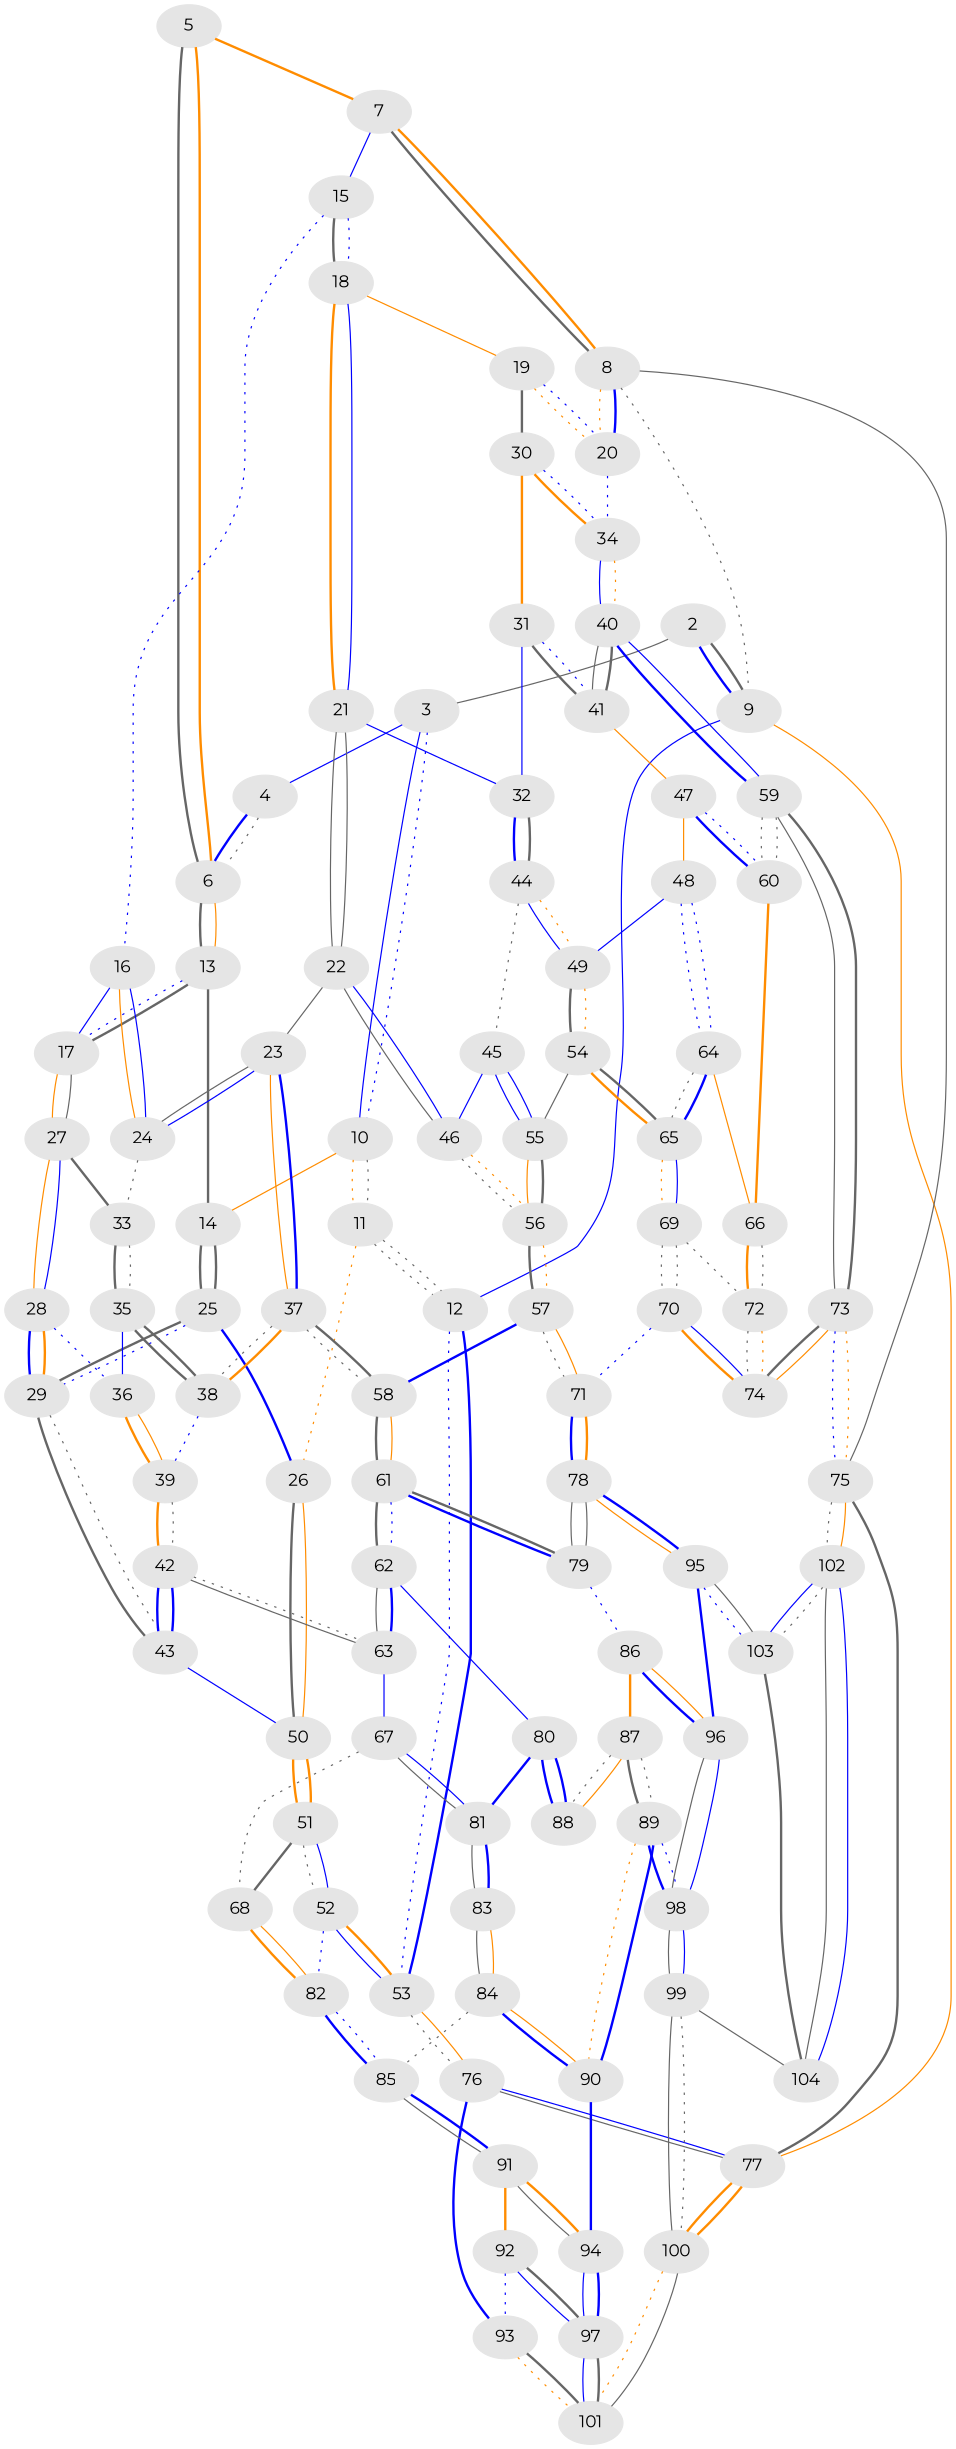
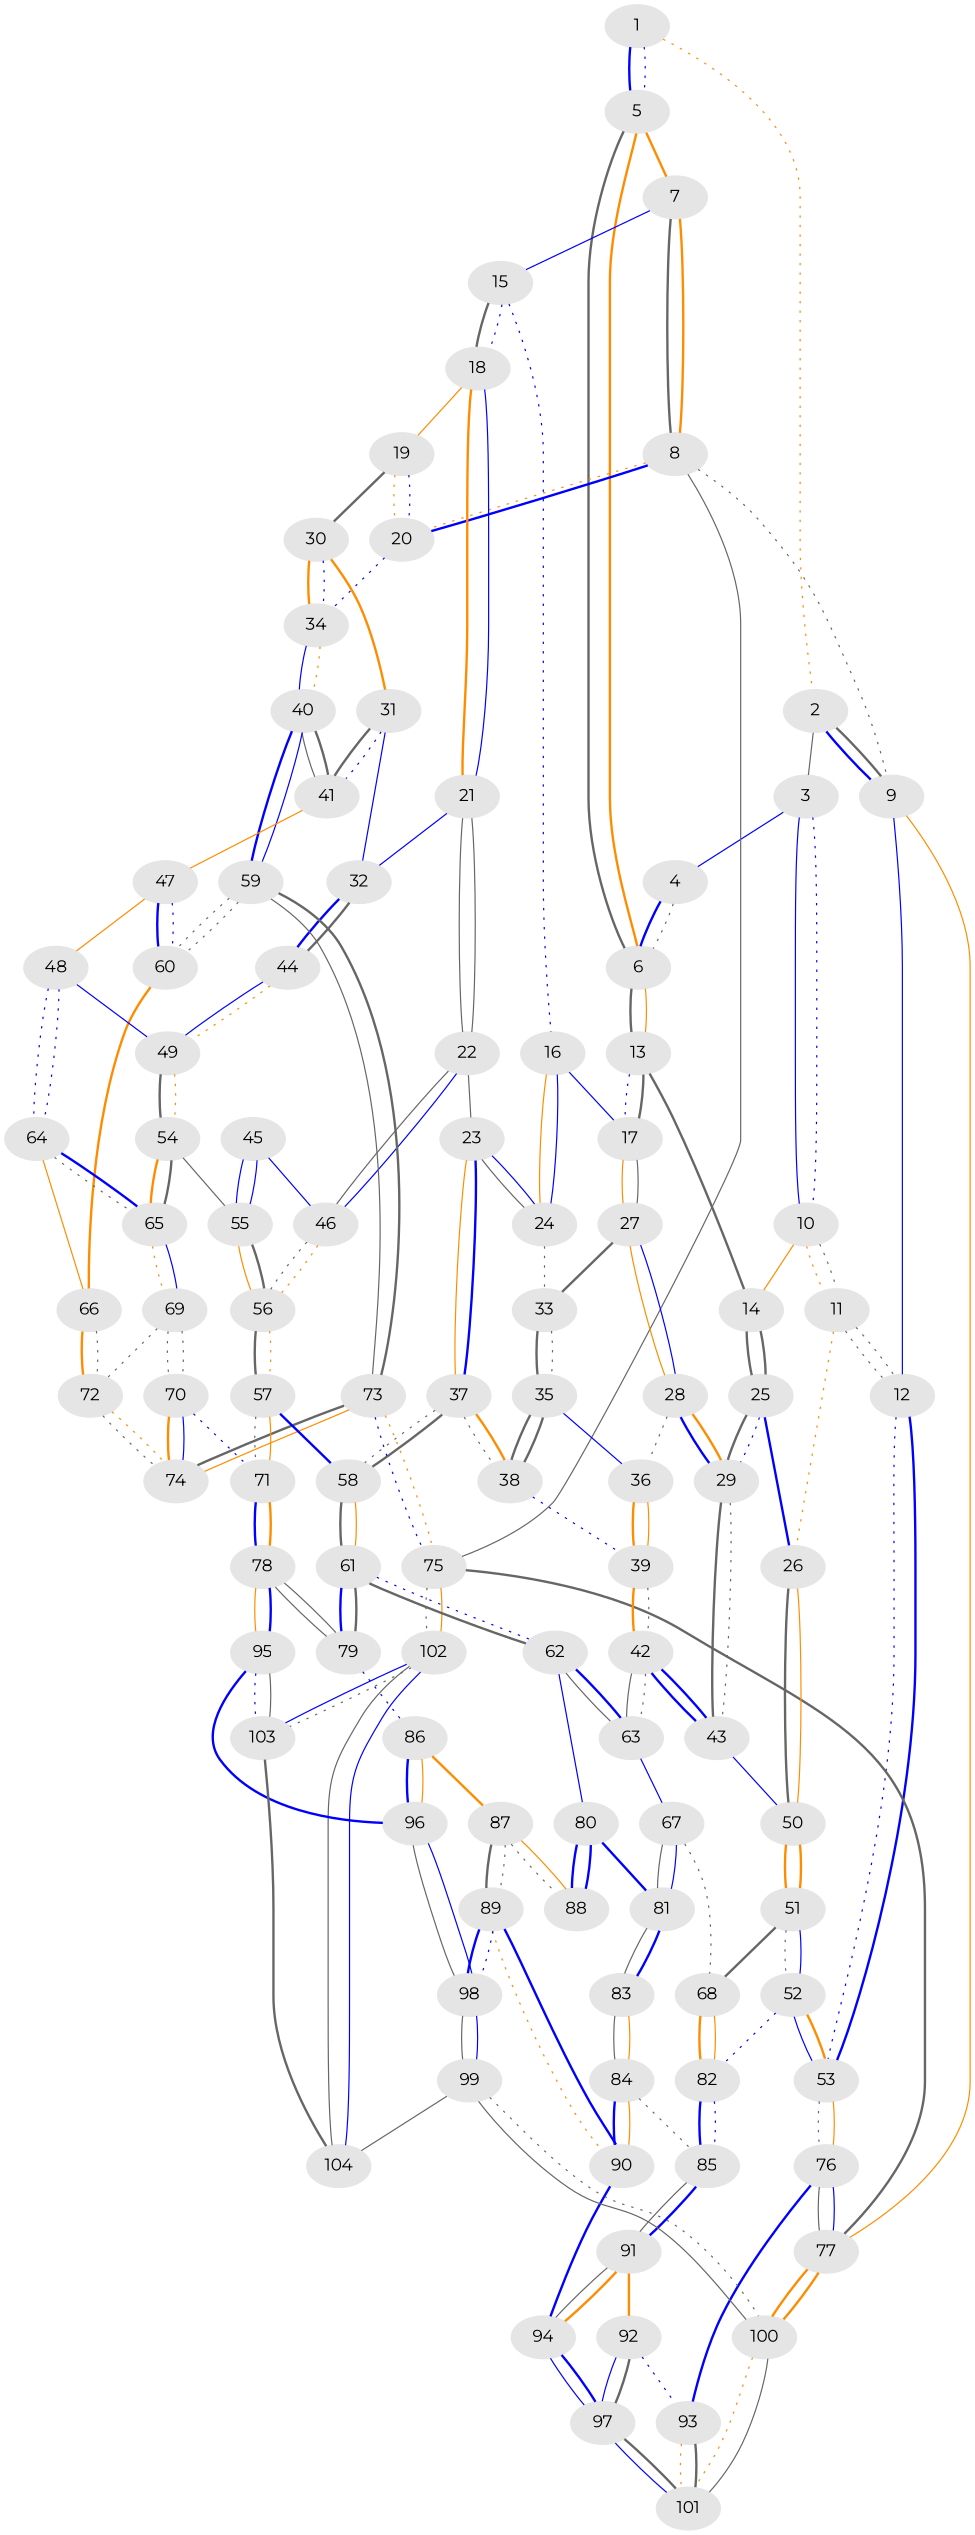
none -> (637, 26)
(507, 968) -> none
(80, 1353) -> (658, 1439)
